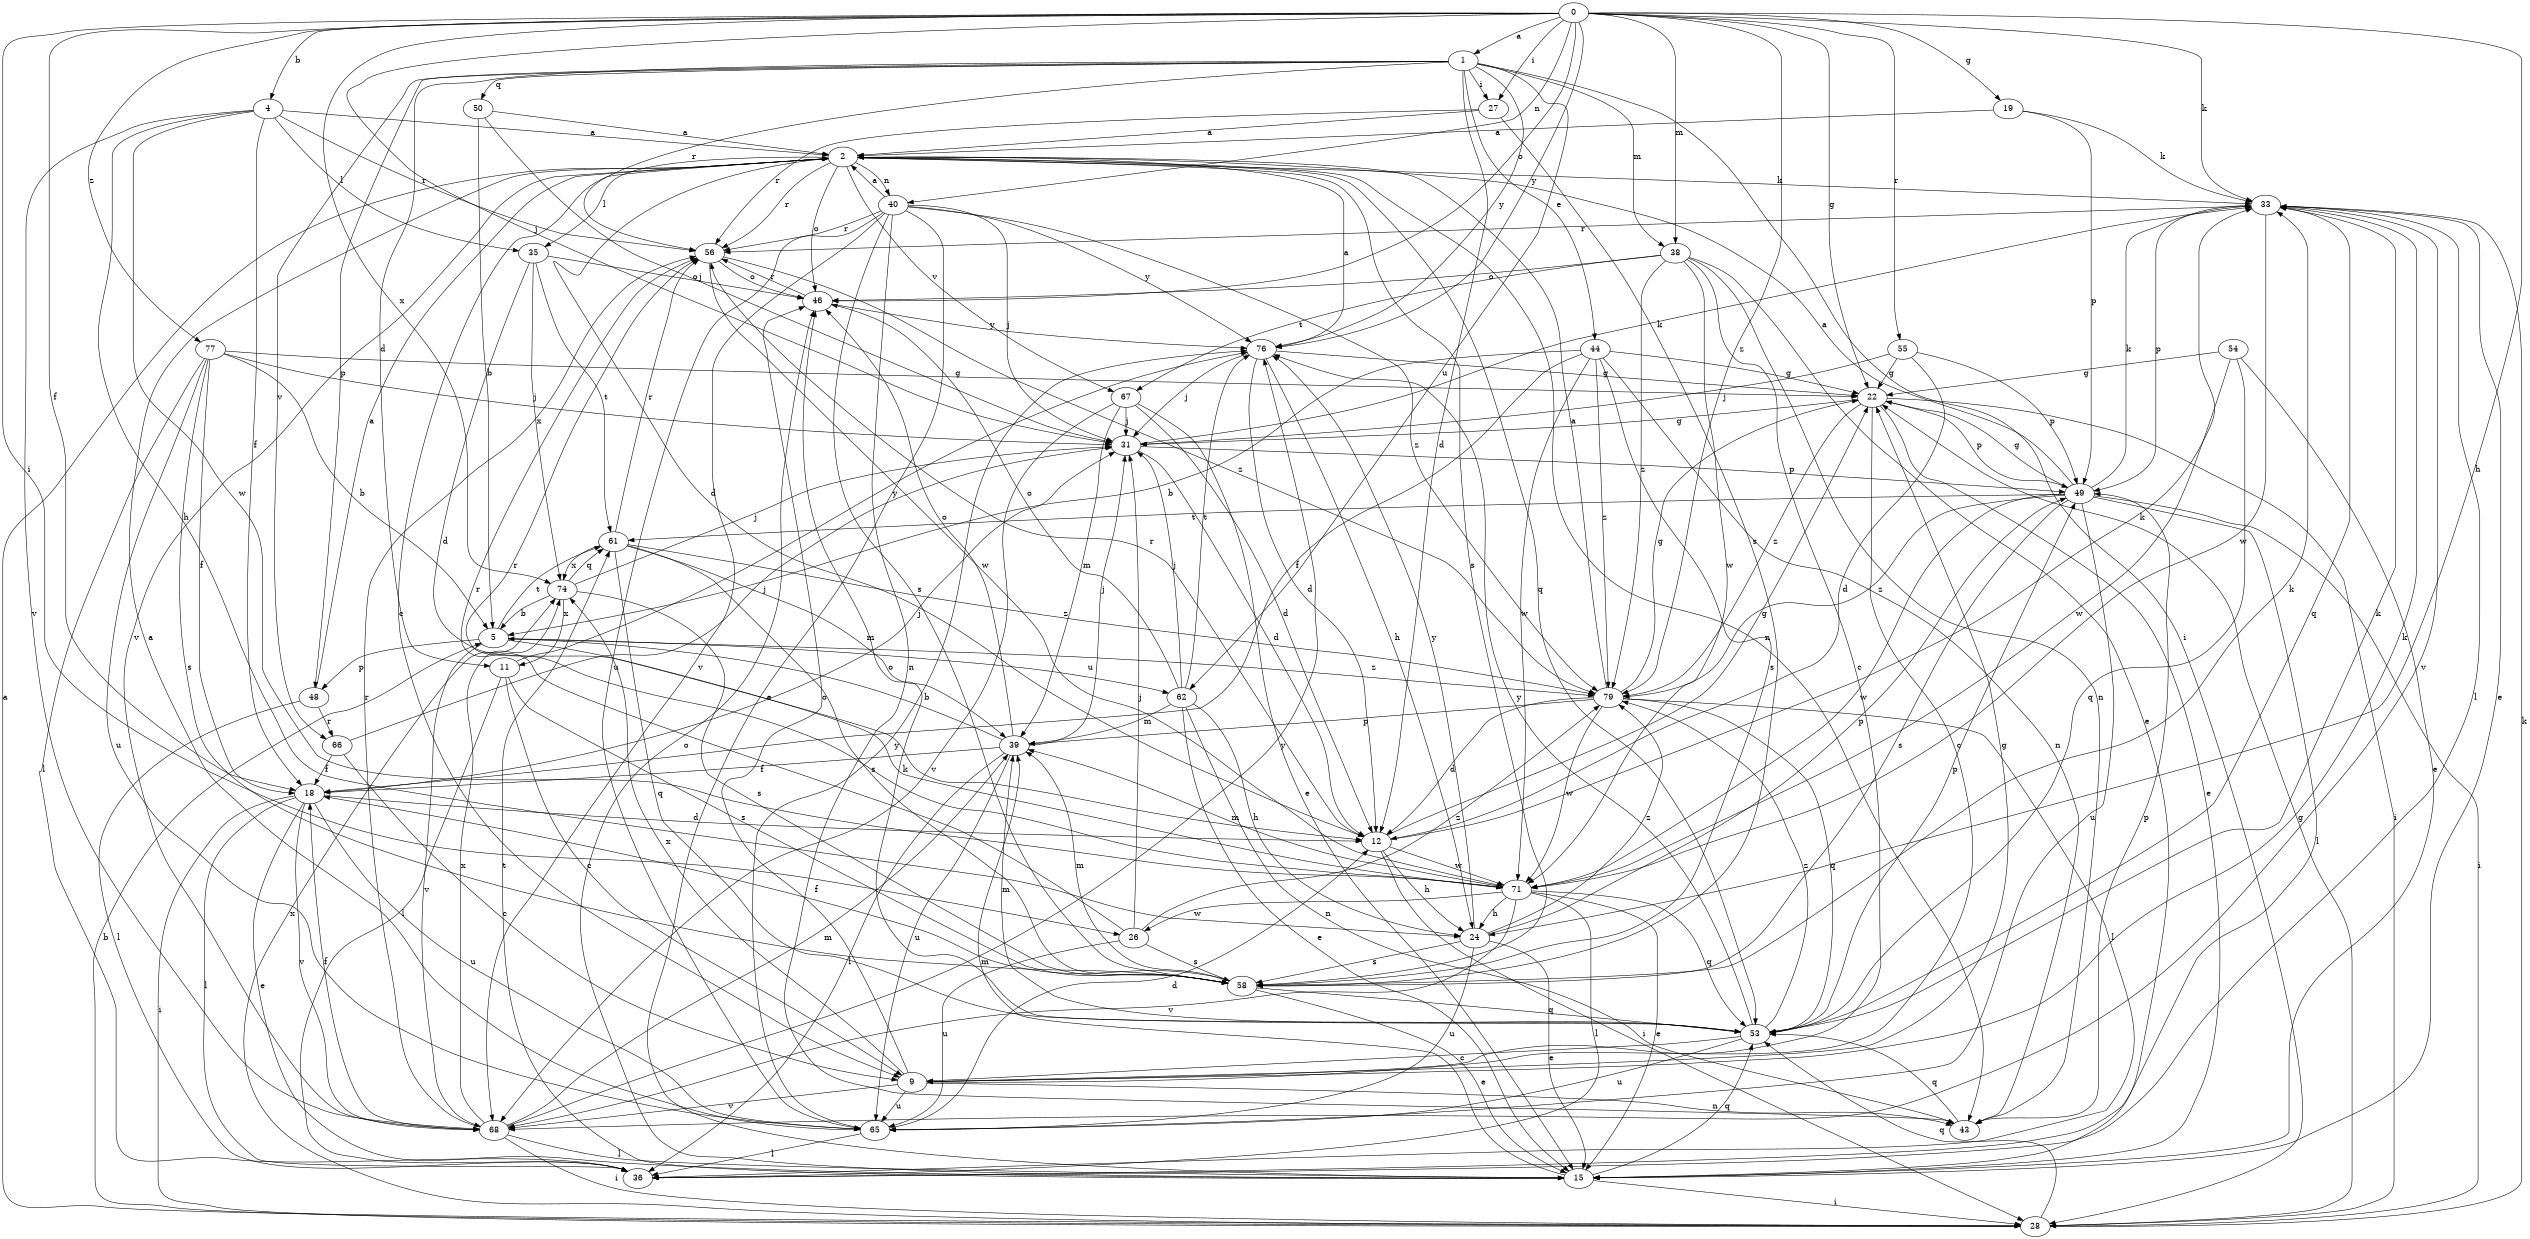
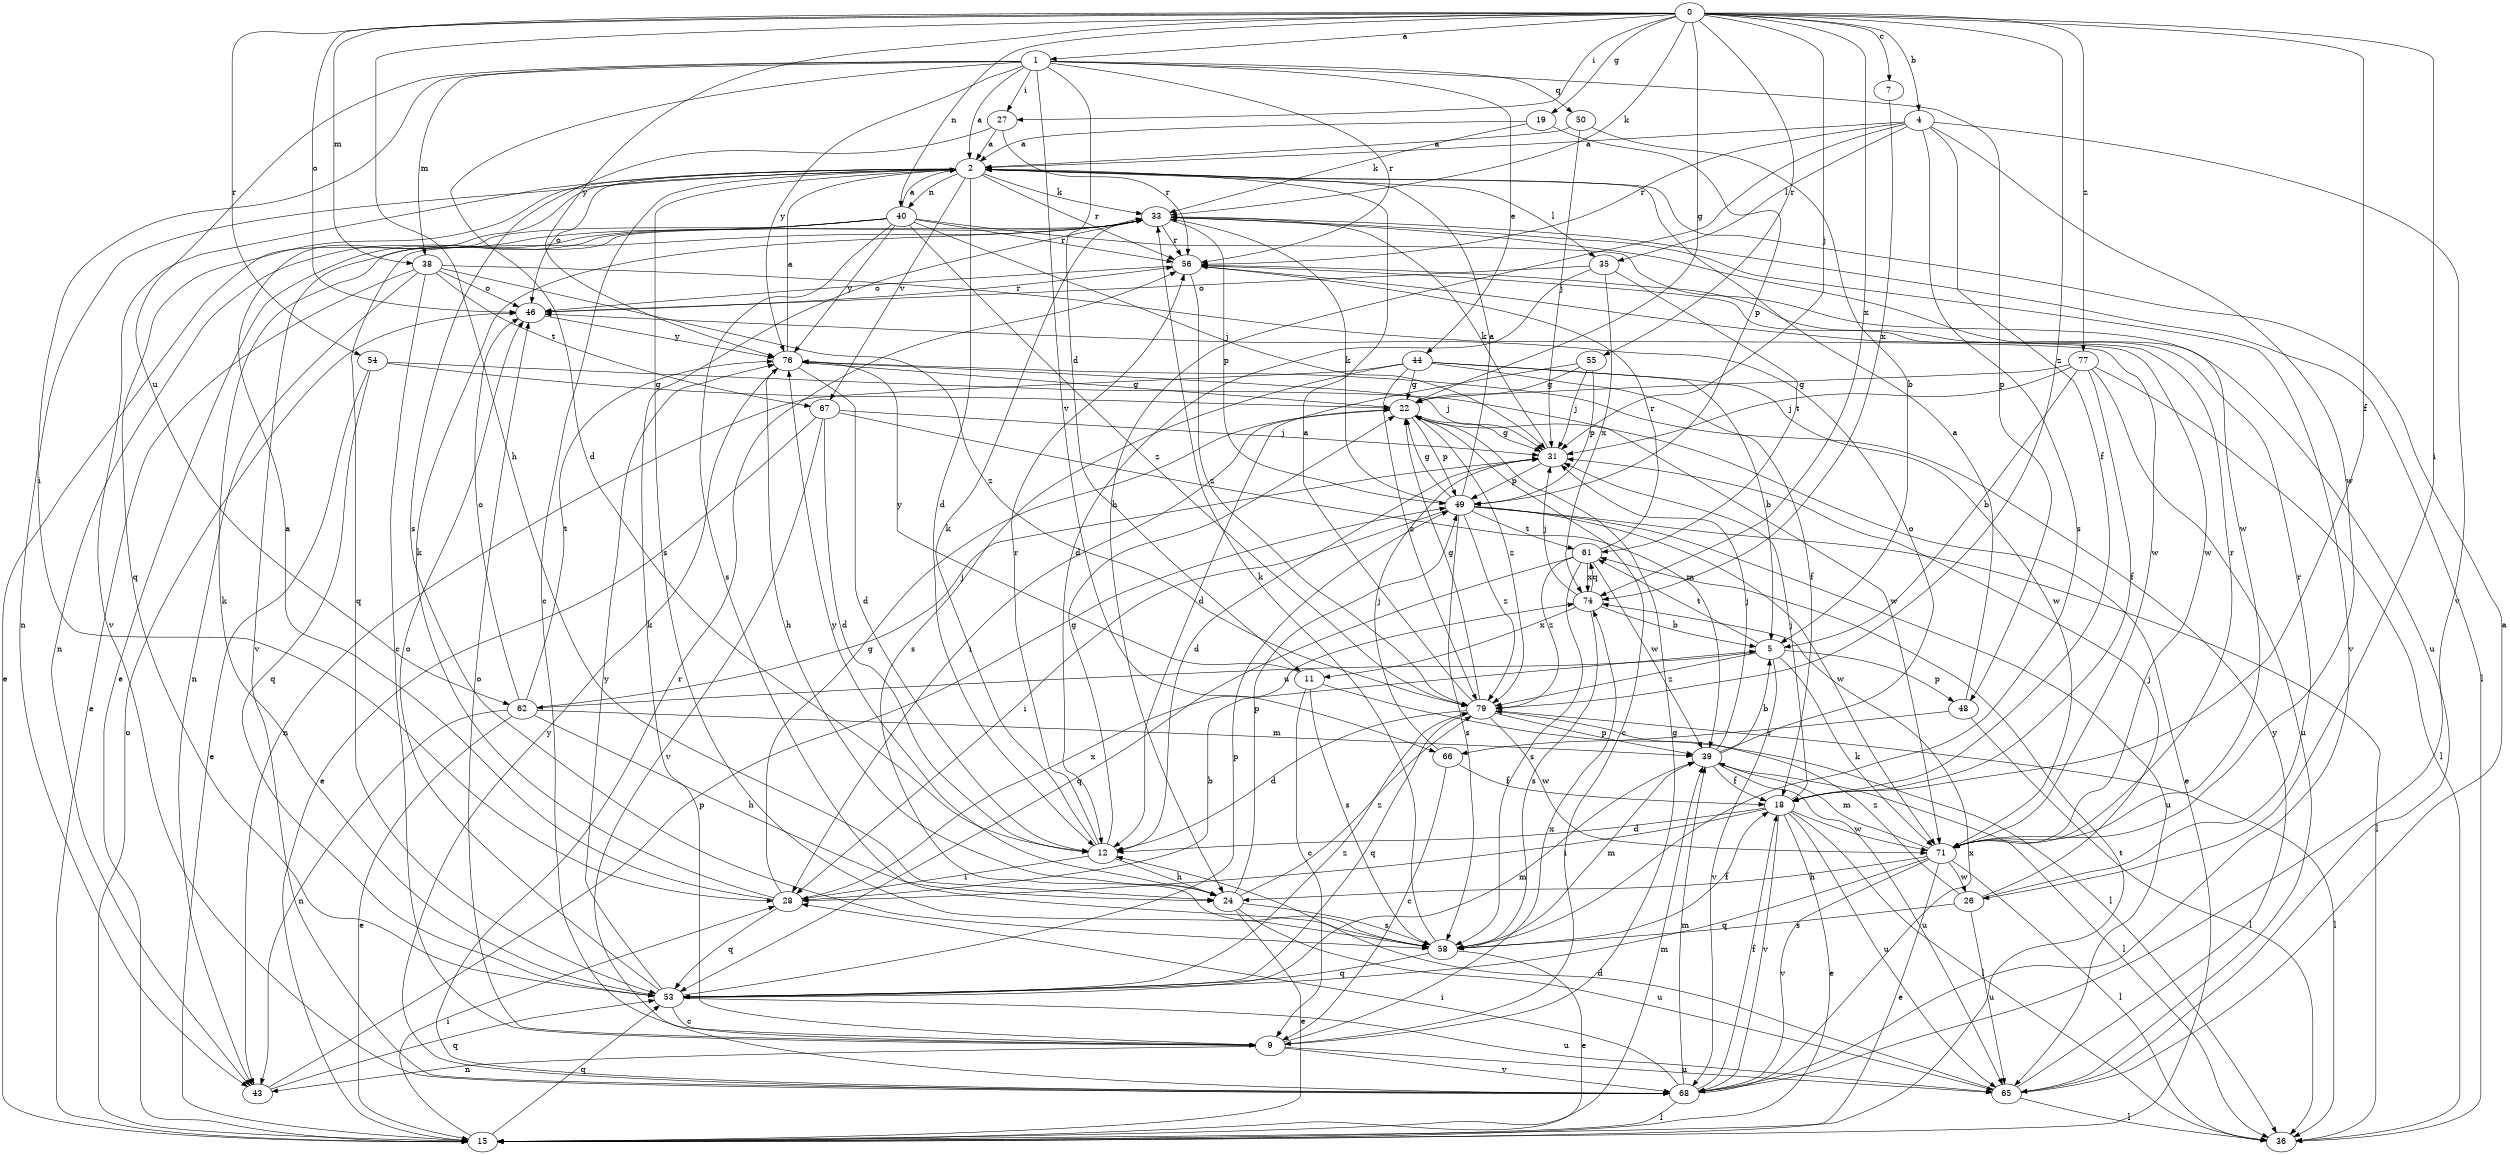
none -> (318, 34)
none -> (1889, 91)
none -> (983, 102)
(871, 638) -> (1655, 650)
(1444, 865) -> (1849, 832)
(468, 877) -> (2013, 684)
(2219, 991) -> (1959, 1129)
